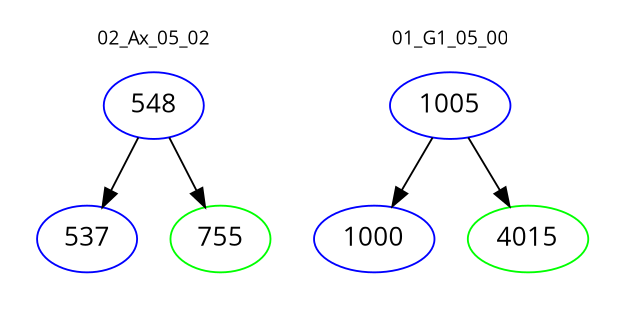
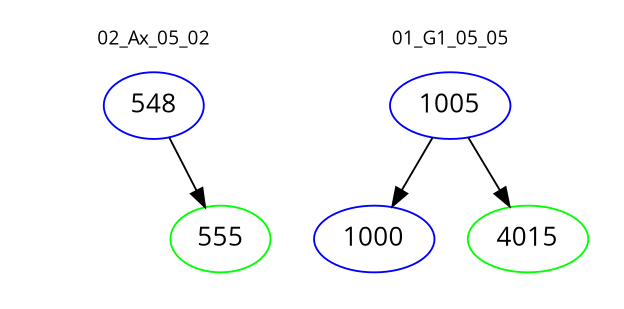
(451, 40) -> (451, 40)
(87, 239) -> none
(220, 239) -> (220, 239)
